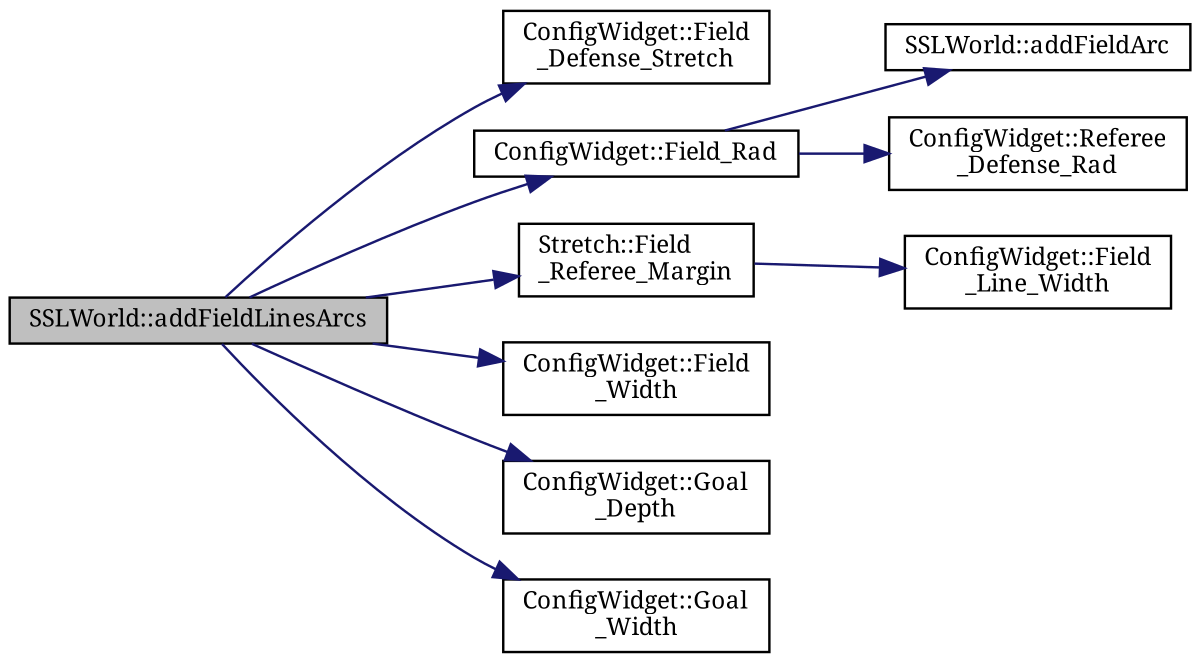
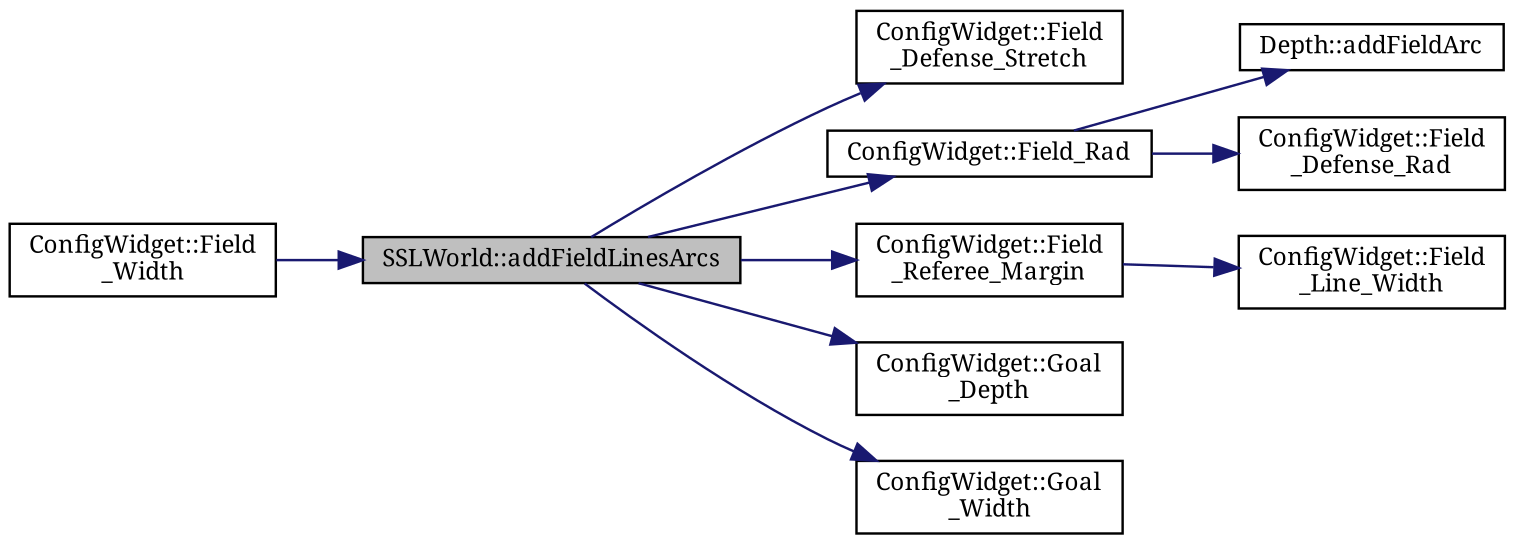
(1038, 47) -> (1372, 47)
(1038, 154) -> (1372, 154)
(636, 260) -> (990, 260)
(426, 351) -> (307, 260)
